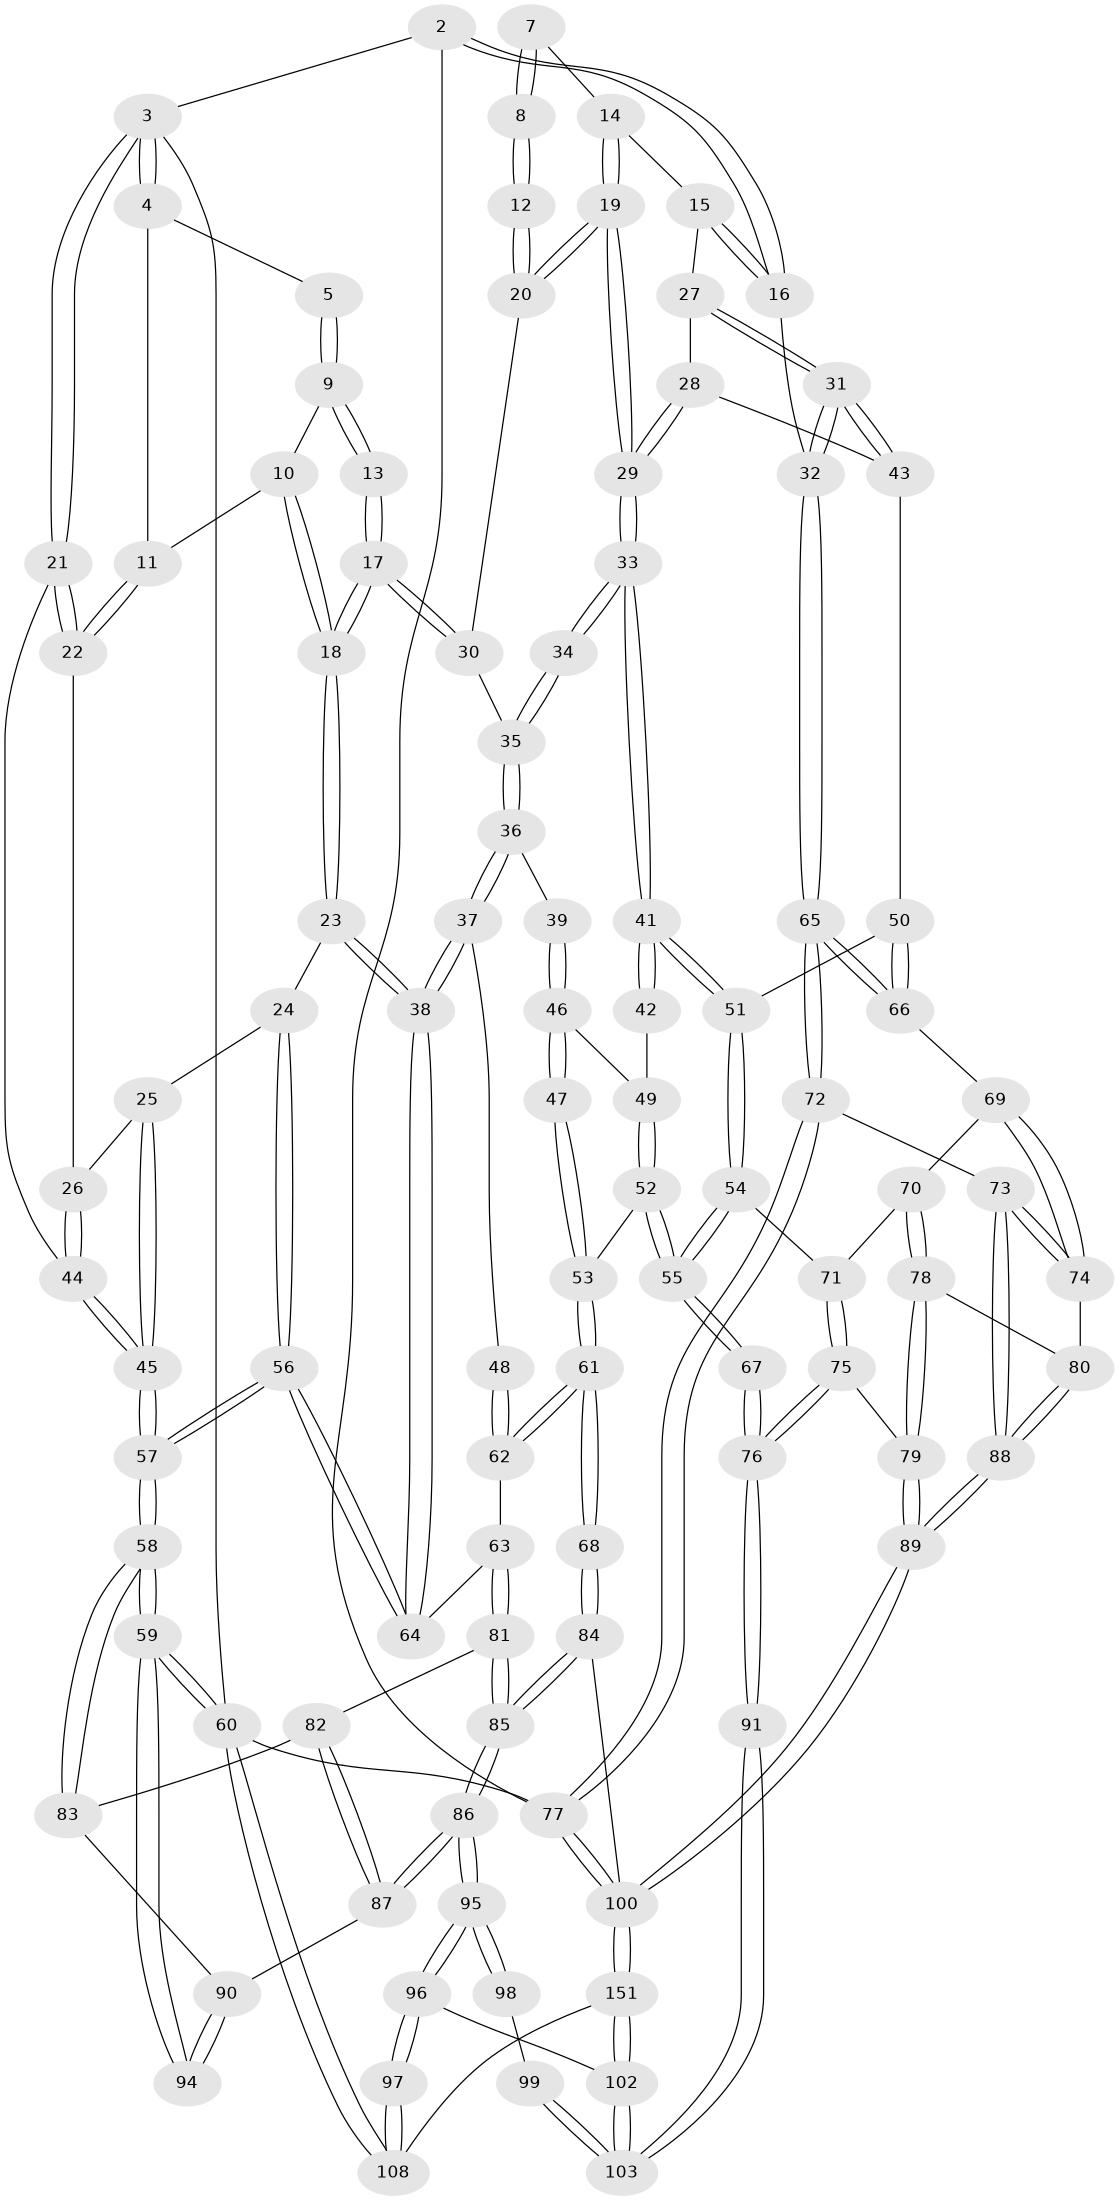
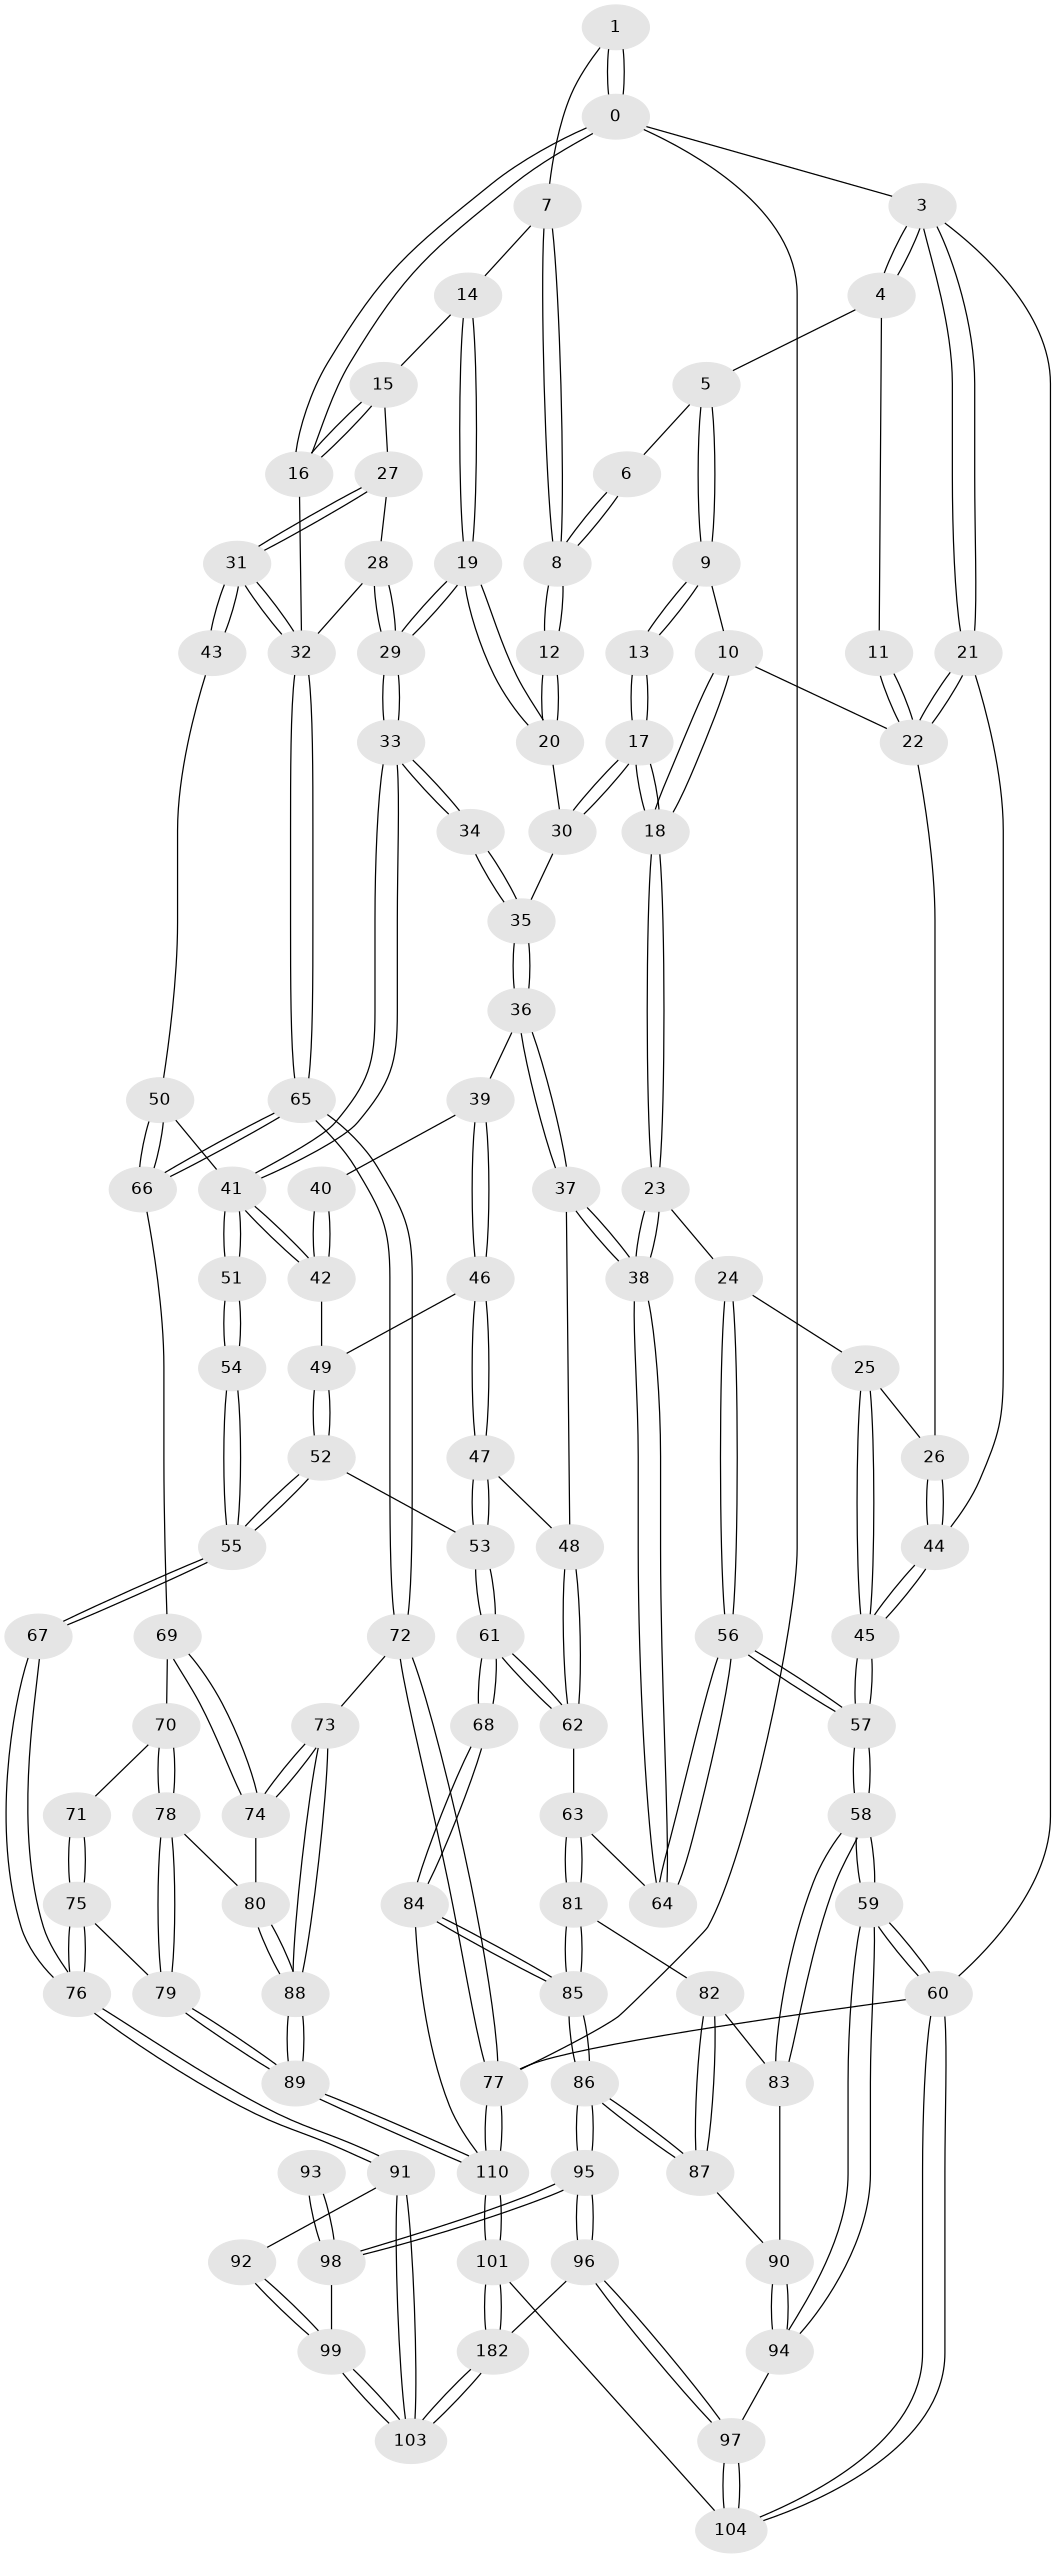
(442, 27) -> (616, 117)
none -> (616, 27)
(785, 423) -> (340, 608)
none -> (627, 474)
(225, 513) -> (821, 698)
(827, 962) -> (196, 1145)
none -> (322, 1190)
(789, 1238) -> none
none -> (525, 1502)
(622, 1905) -> (493, 2173)
(622, 1994) -> (493, 2262)
(622, 2084) -> (493, 2352)
none -> (312, 2173)
(394, 2173) -> (731, 2531)
none -> (242, 2262)
none -> (756, 2396)
